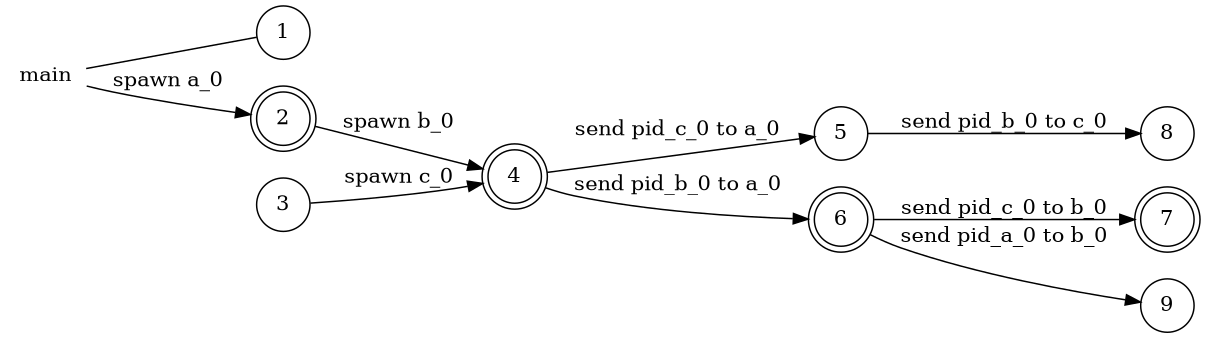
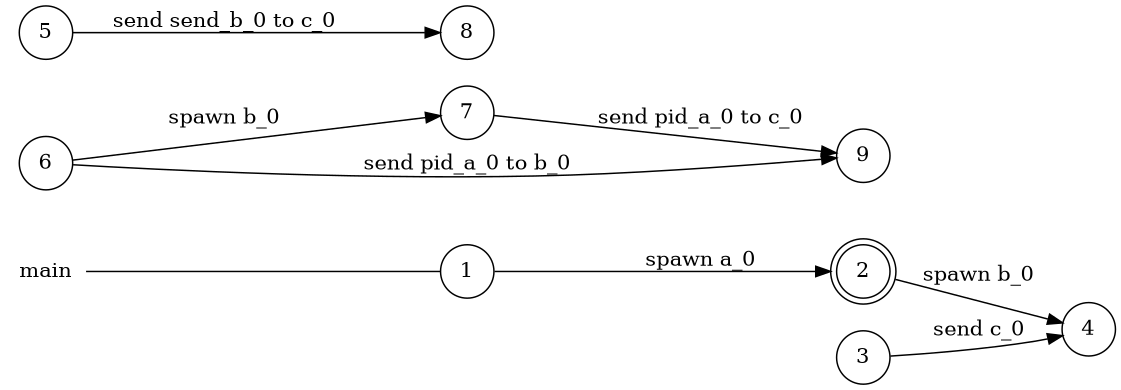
(161, 101) -> (655, 271)
(1004, 122) -> (225, 22)
none -> (658, 133)
(673, 156) -> none
(399, 177) -> (979, 330)
(515, 177) -> (1089, 329)
(1004, 208) -> (225, 118)
(668, 210) -> none
(841, 220) -> (46, 163)
(1167, 220) -> (467, 113)
